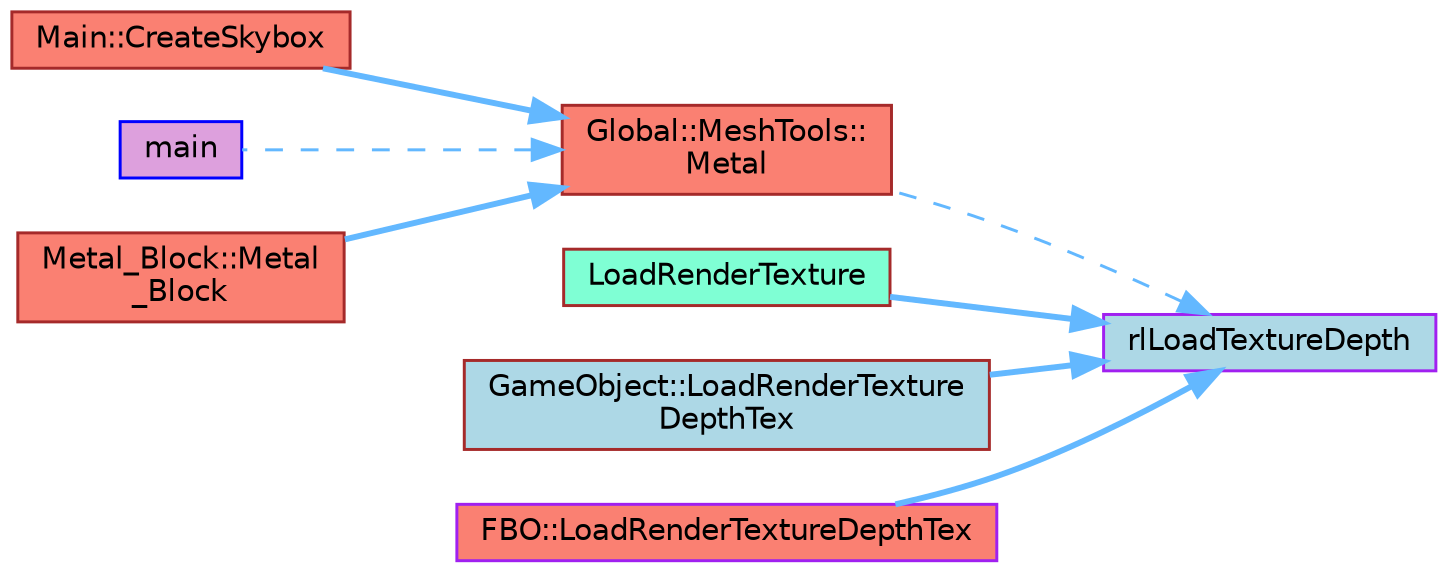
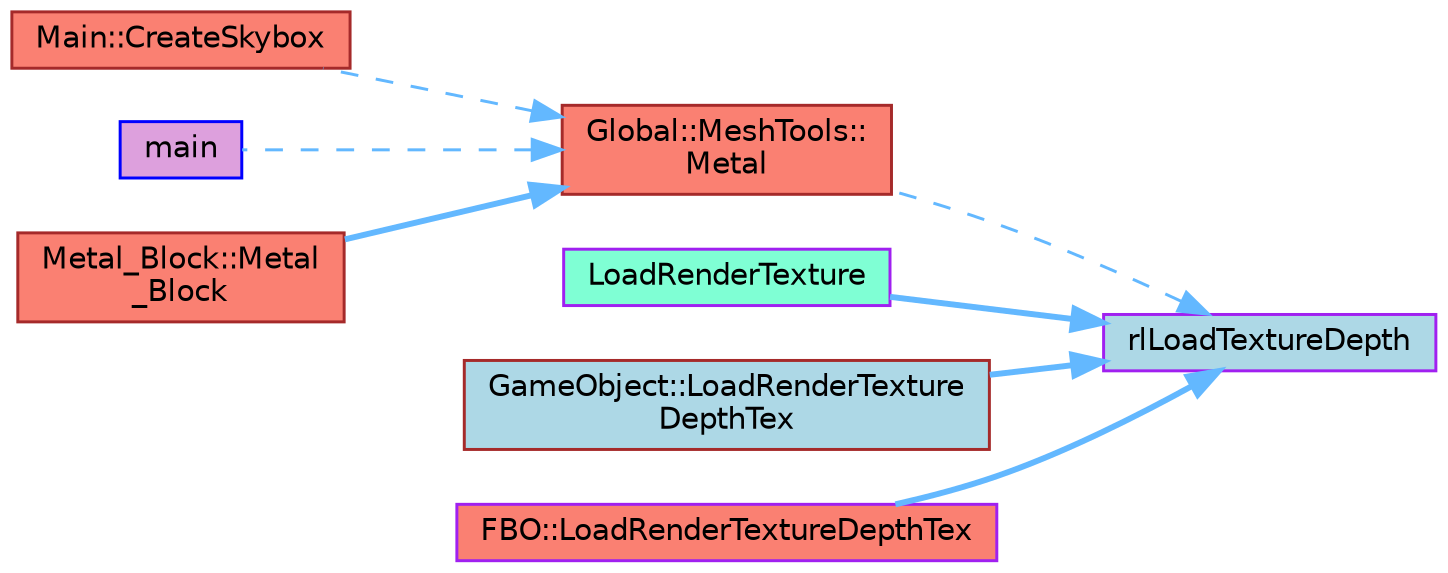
(428, 90) -> (428, 90)
(727, 277) -> (727, 277)
